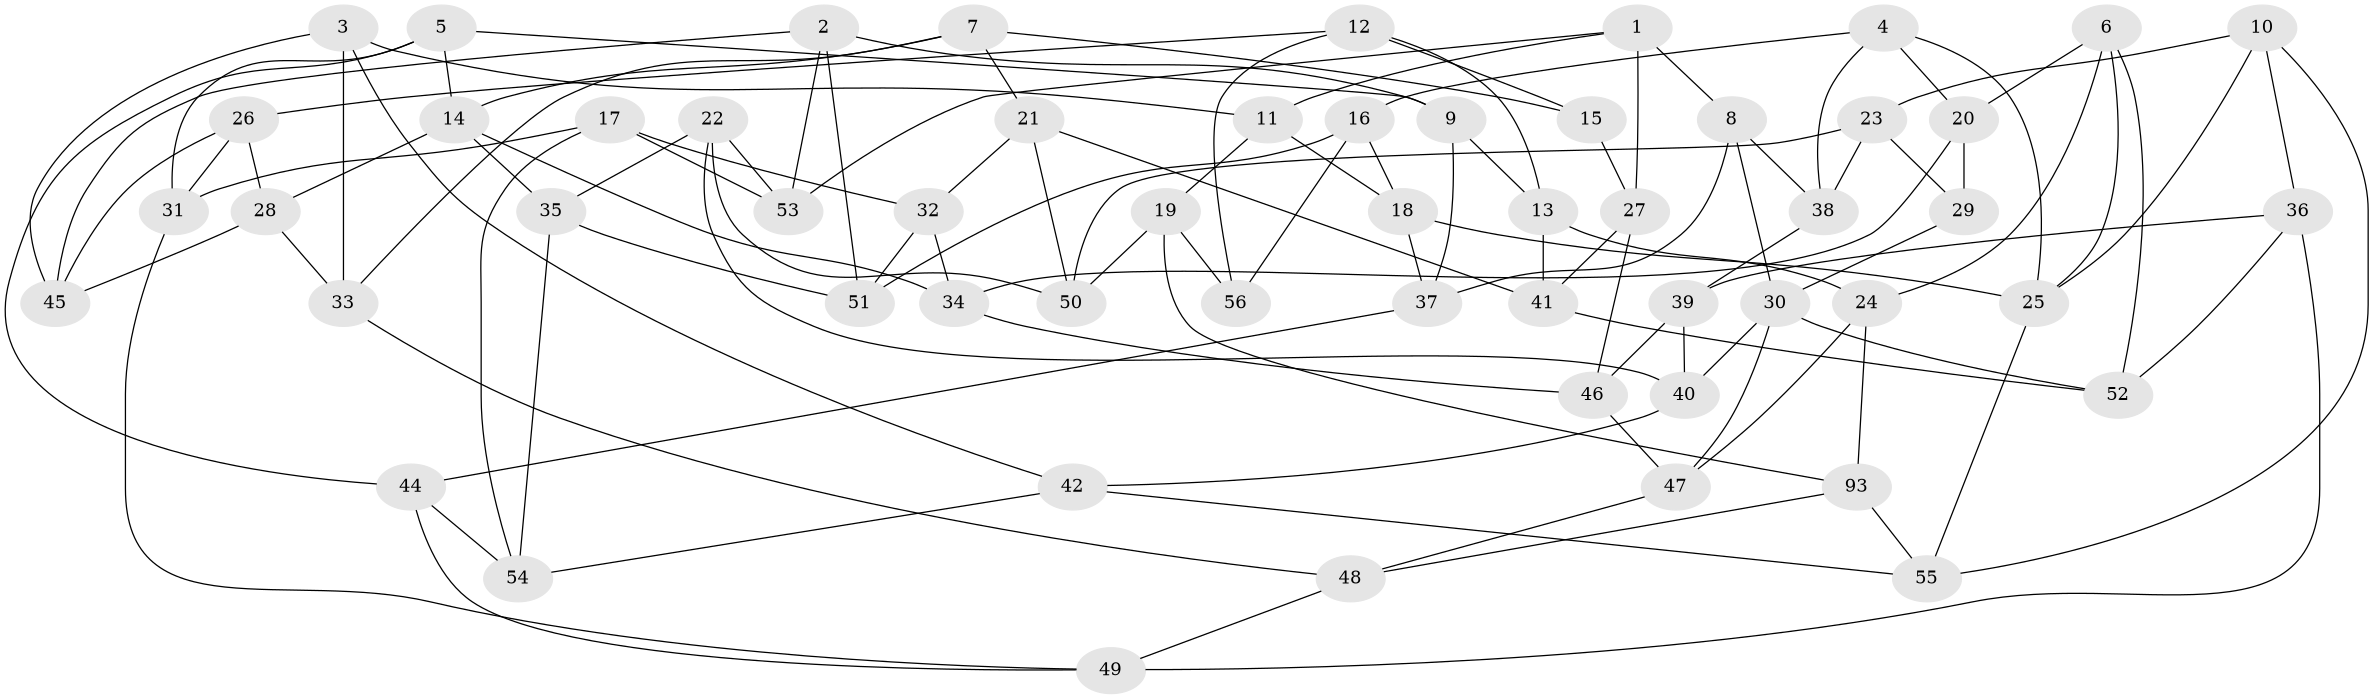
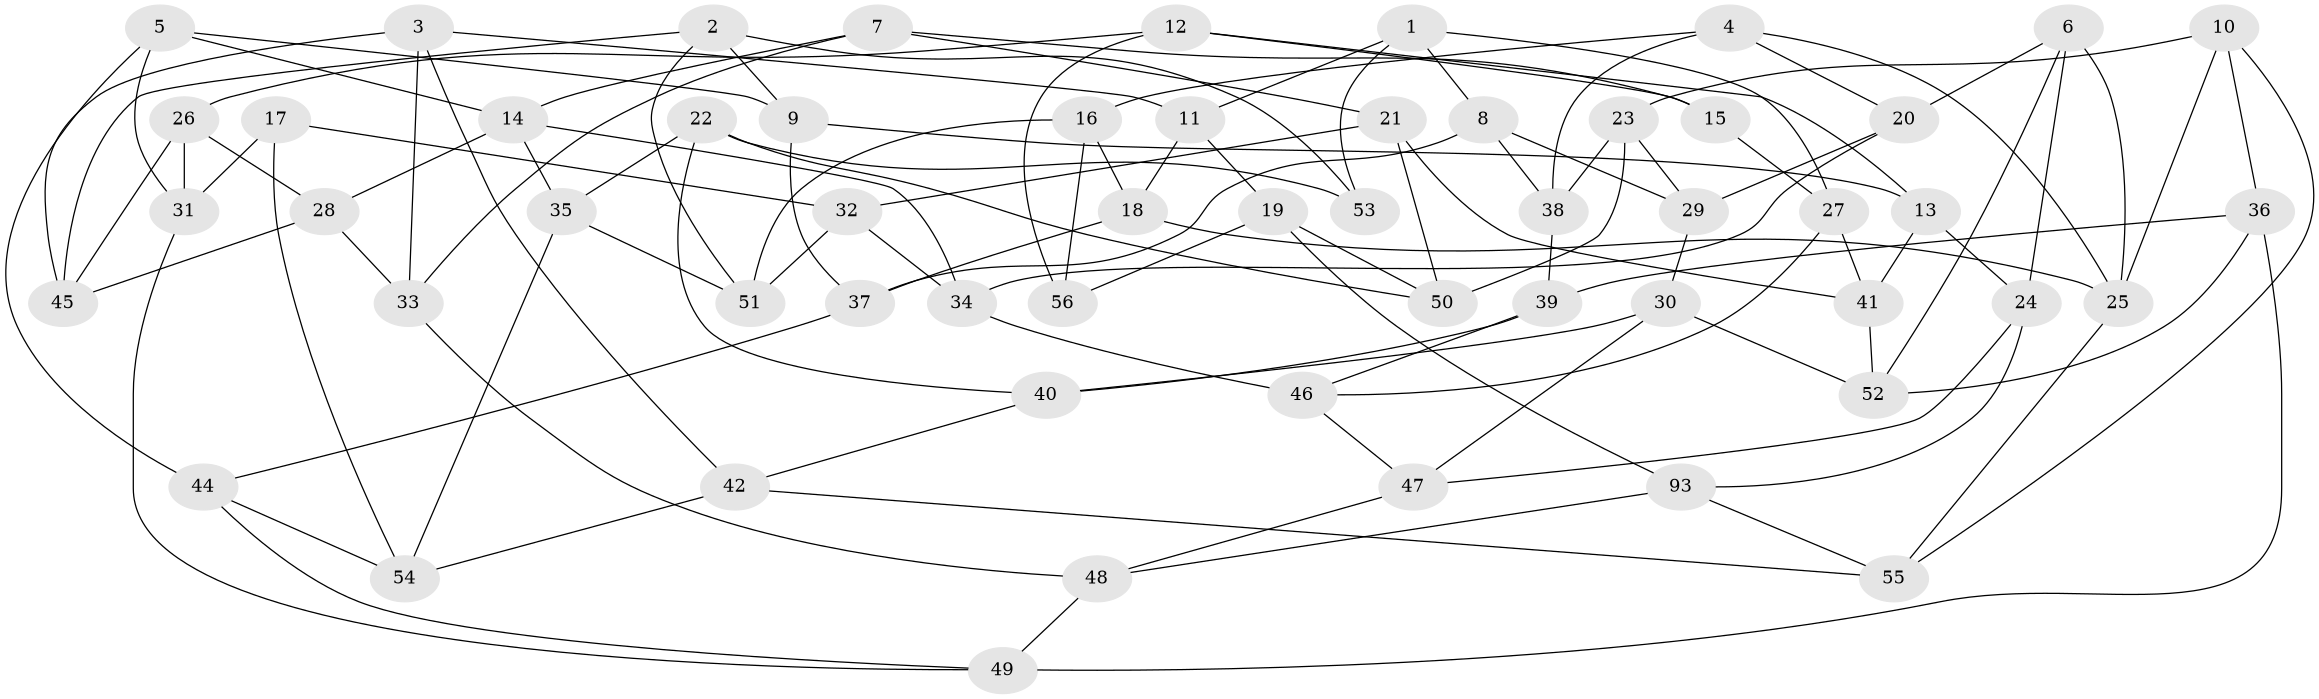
(696, 164) -> none
(1754, 212) -> (1596, 169)
